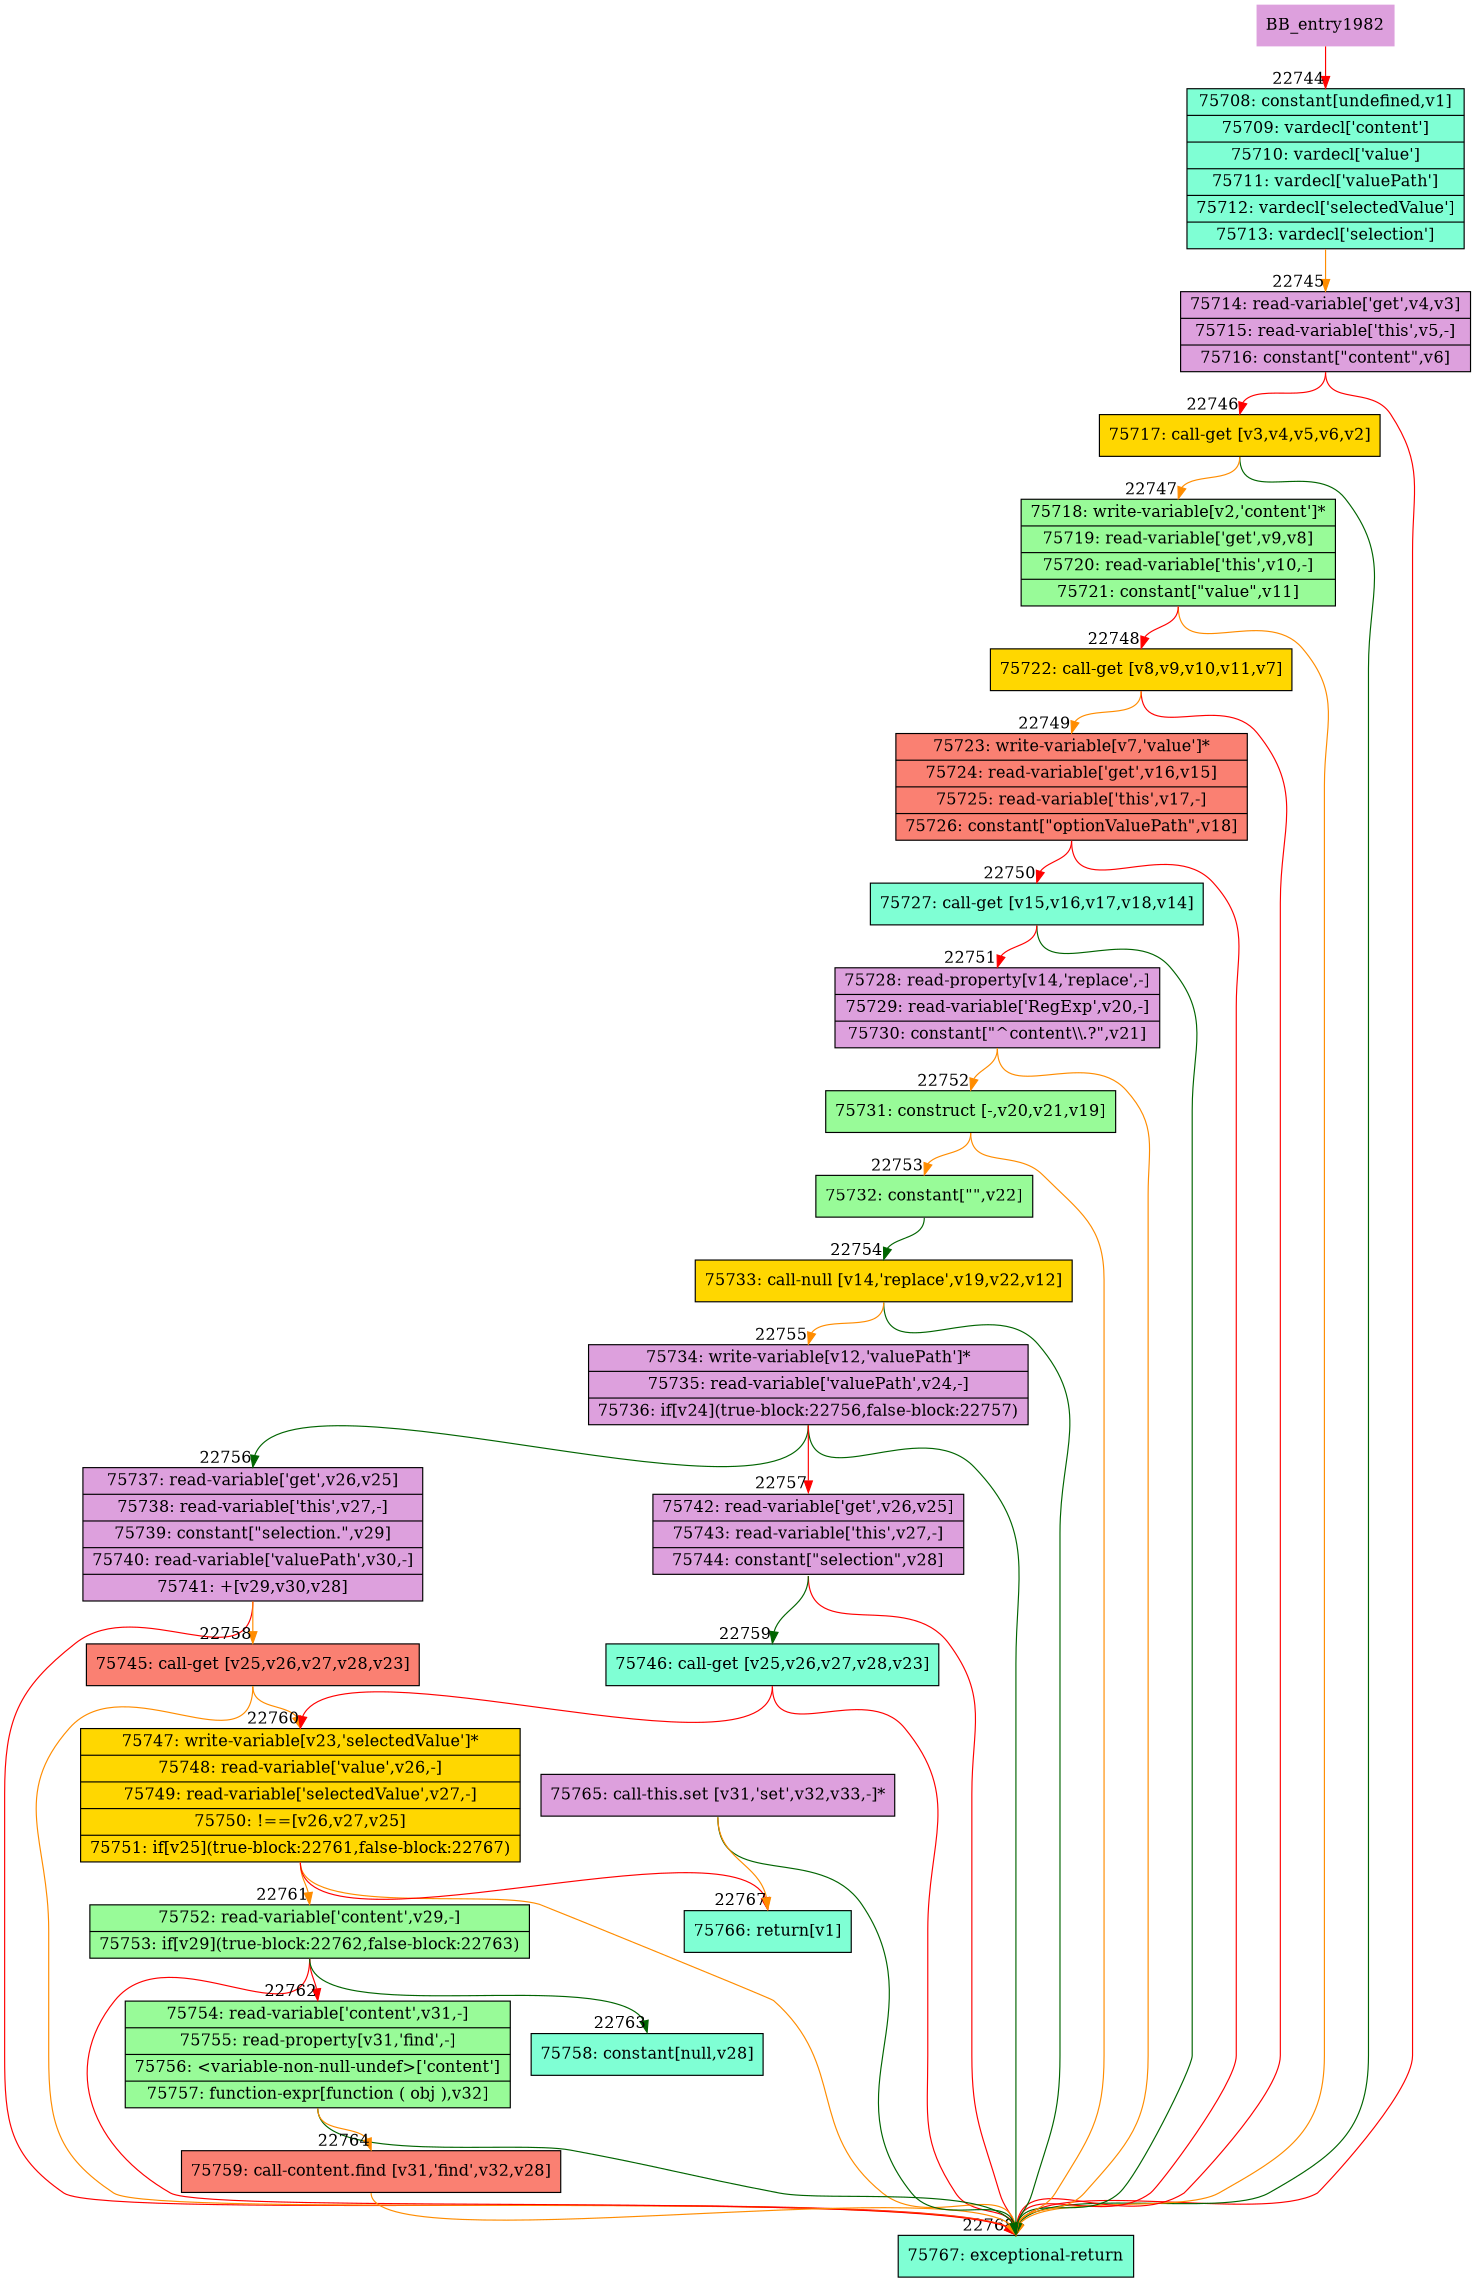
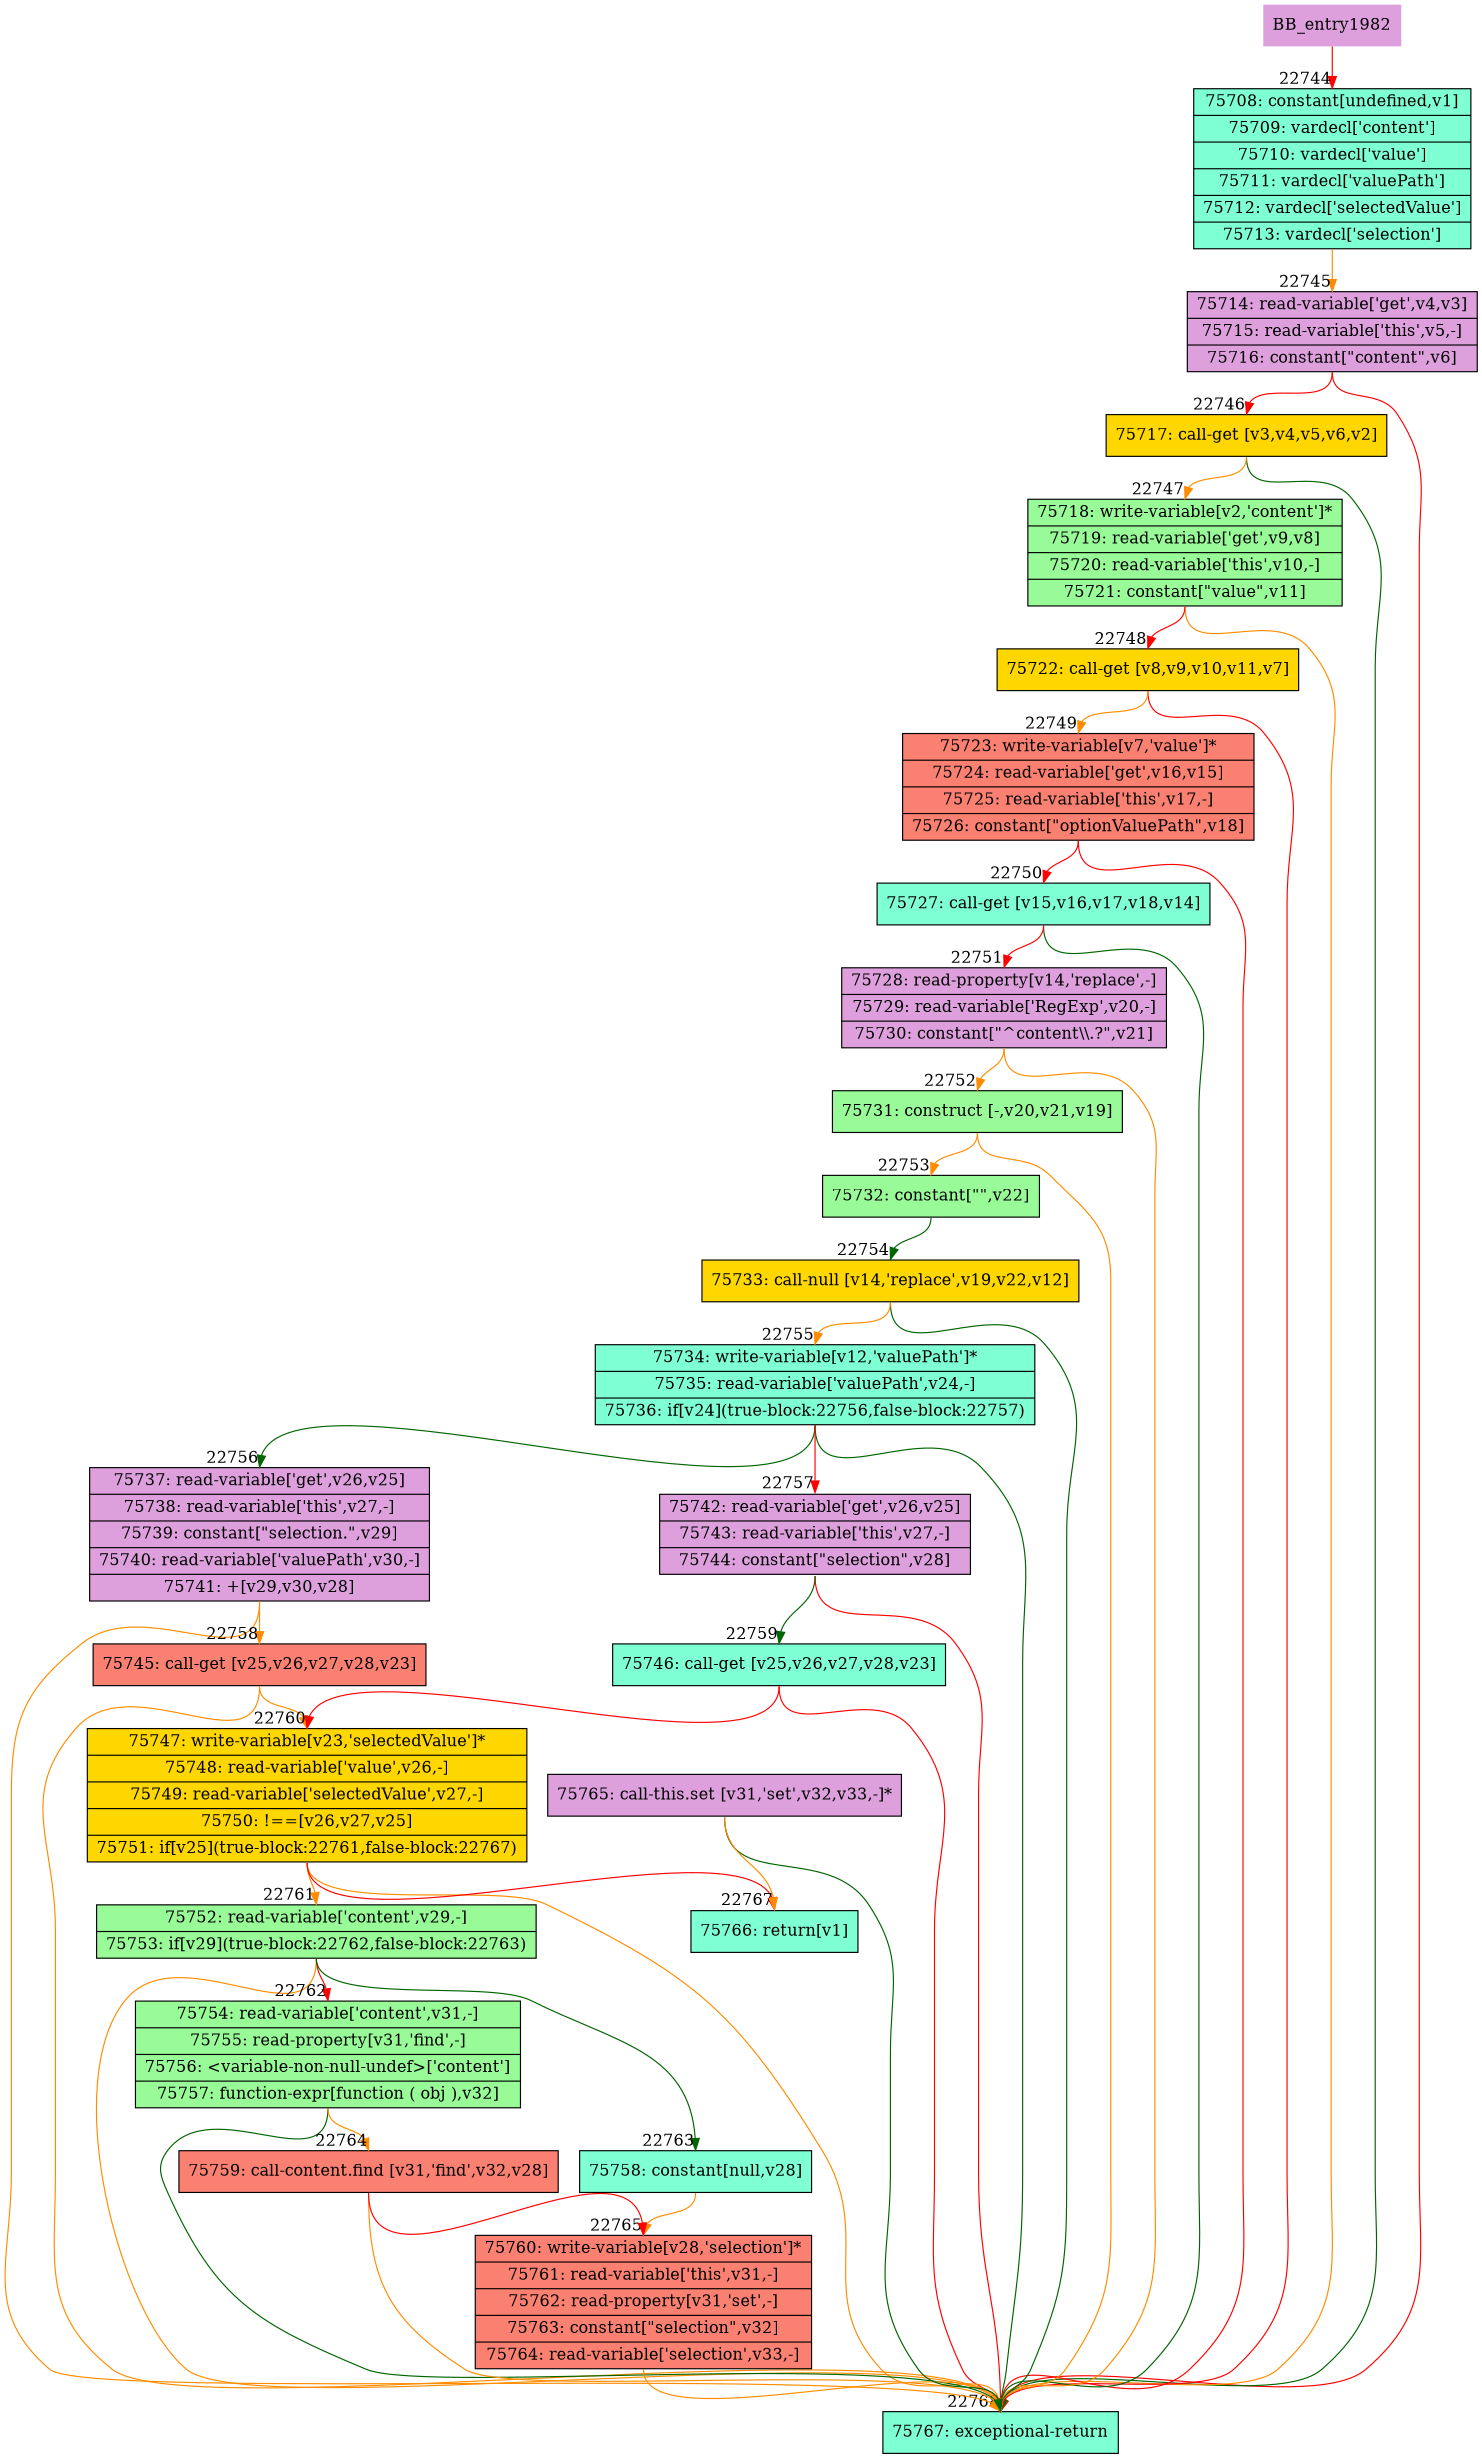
(808, 1385) -> (815, 1385)
(168, 2191) -> (182, 2364)
(94, 2198) -> (42, 2361)
none -> (643, 2302)
